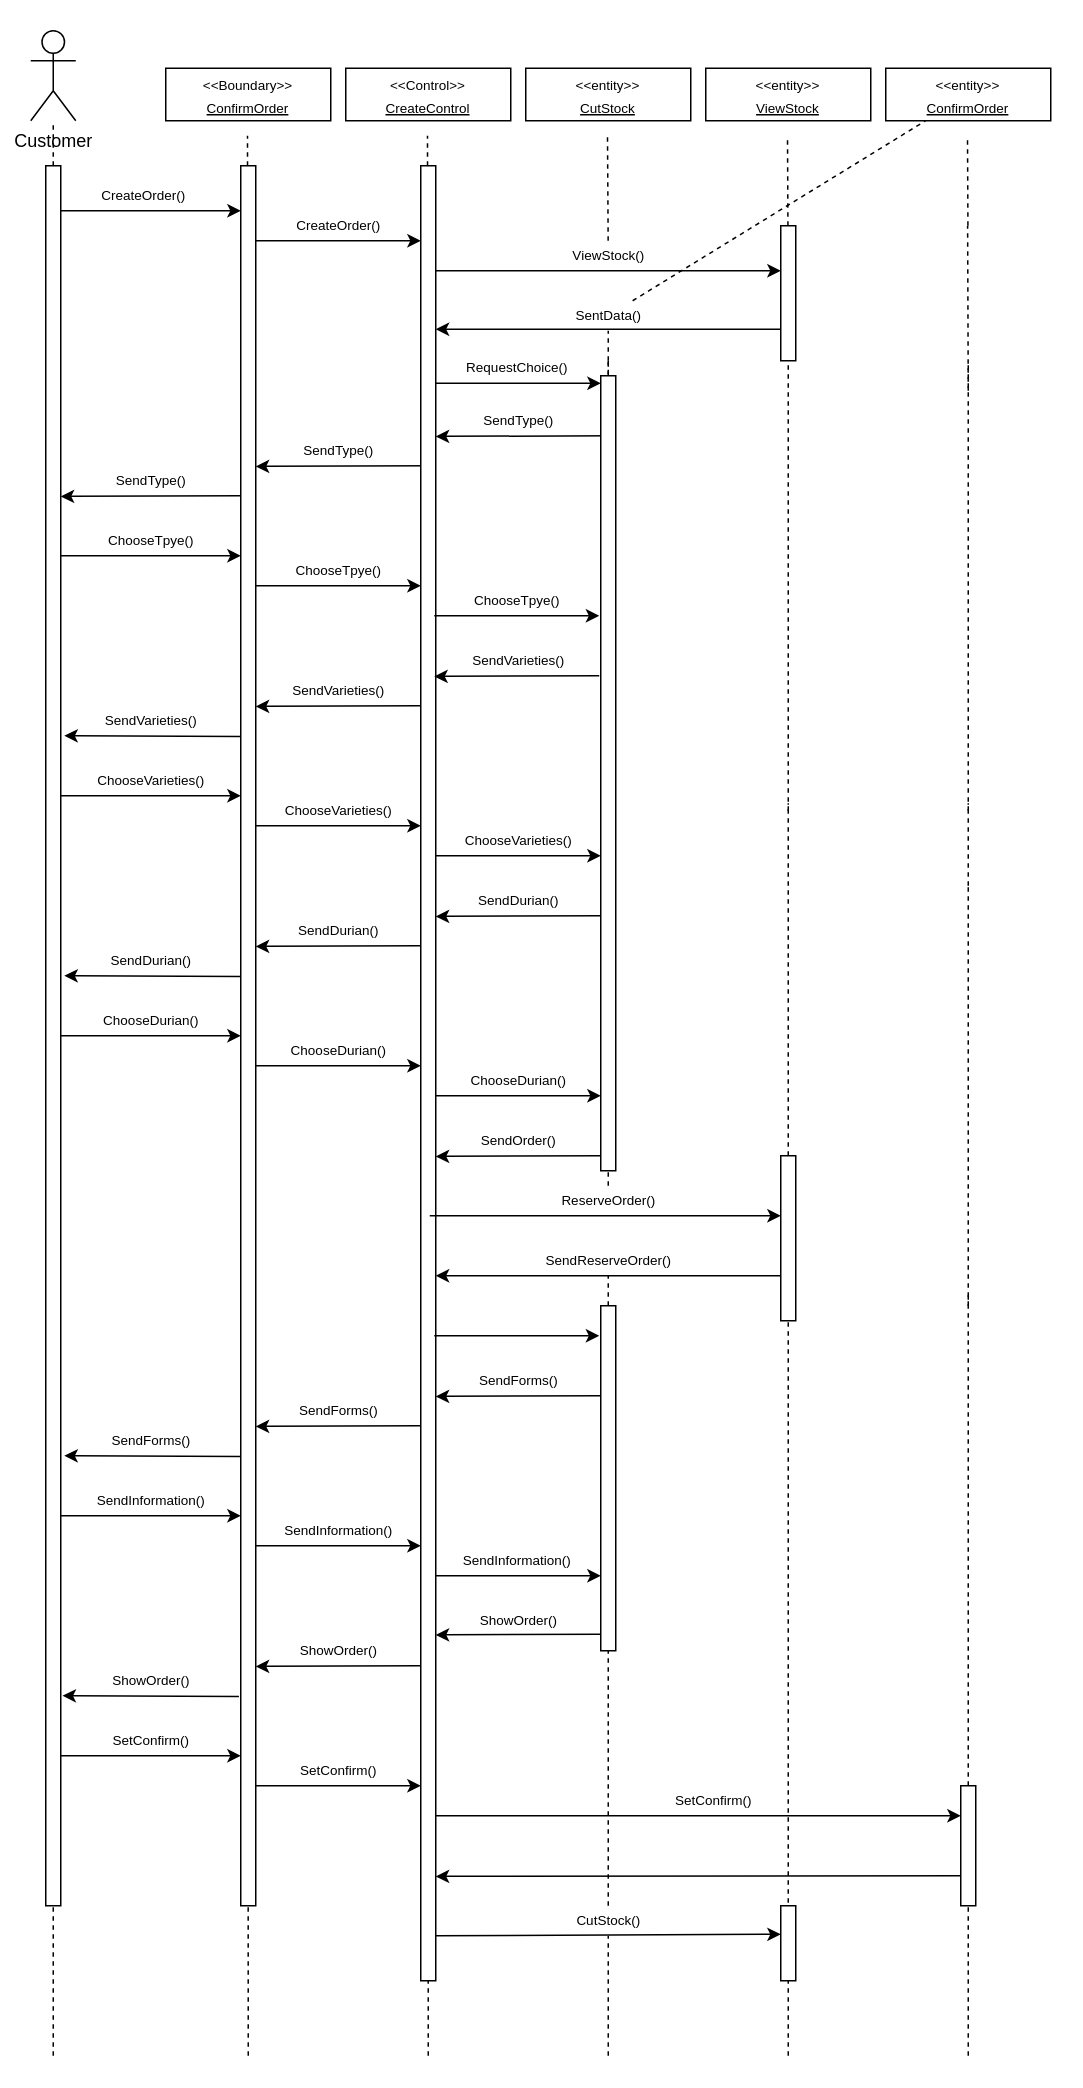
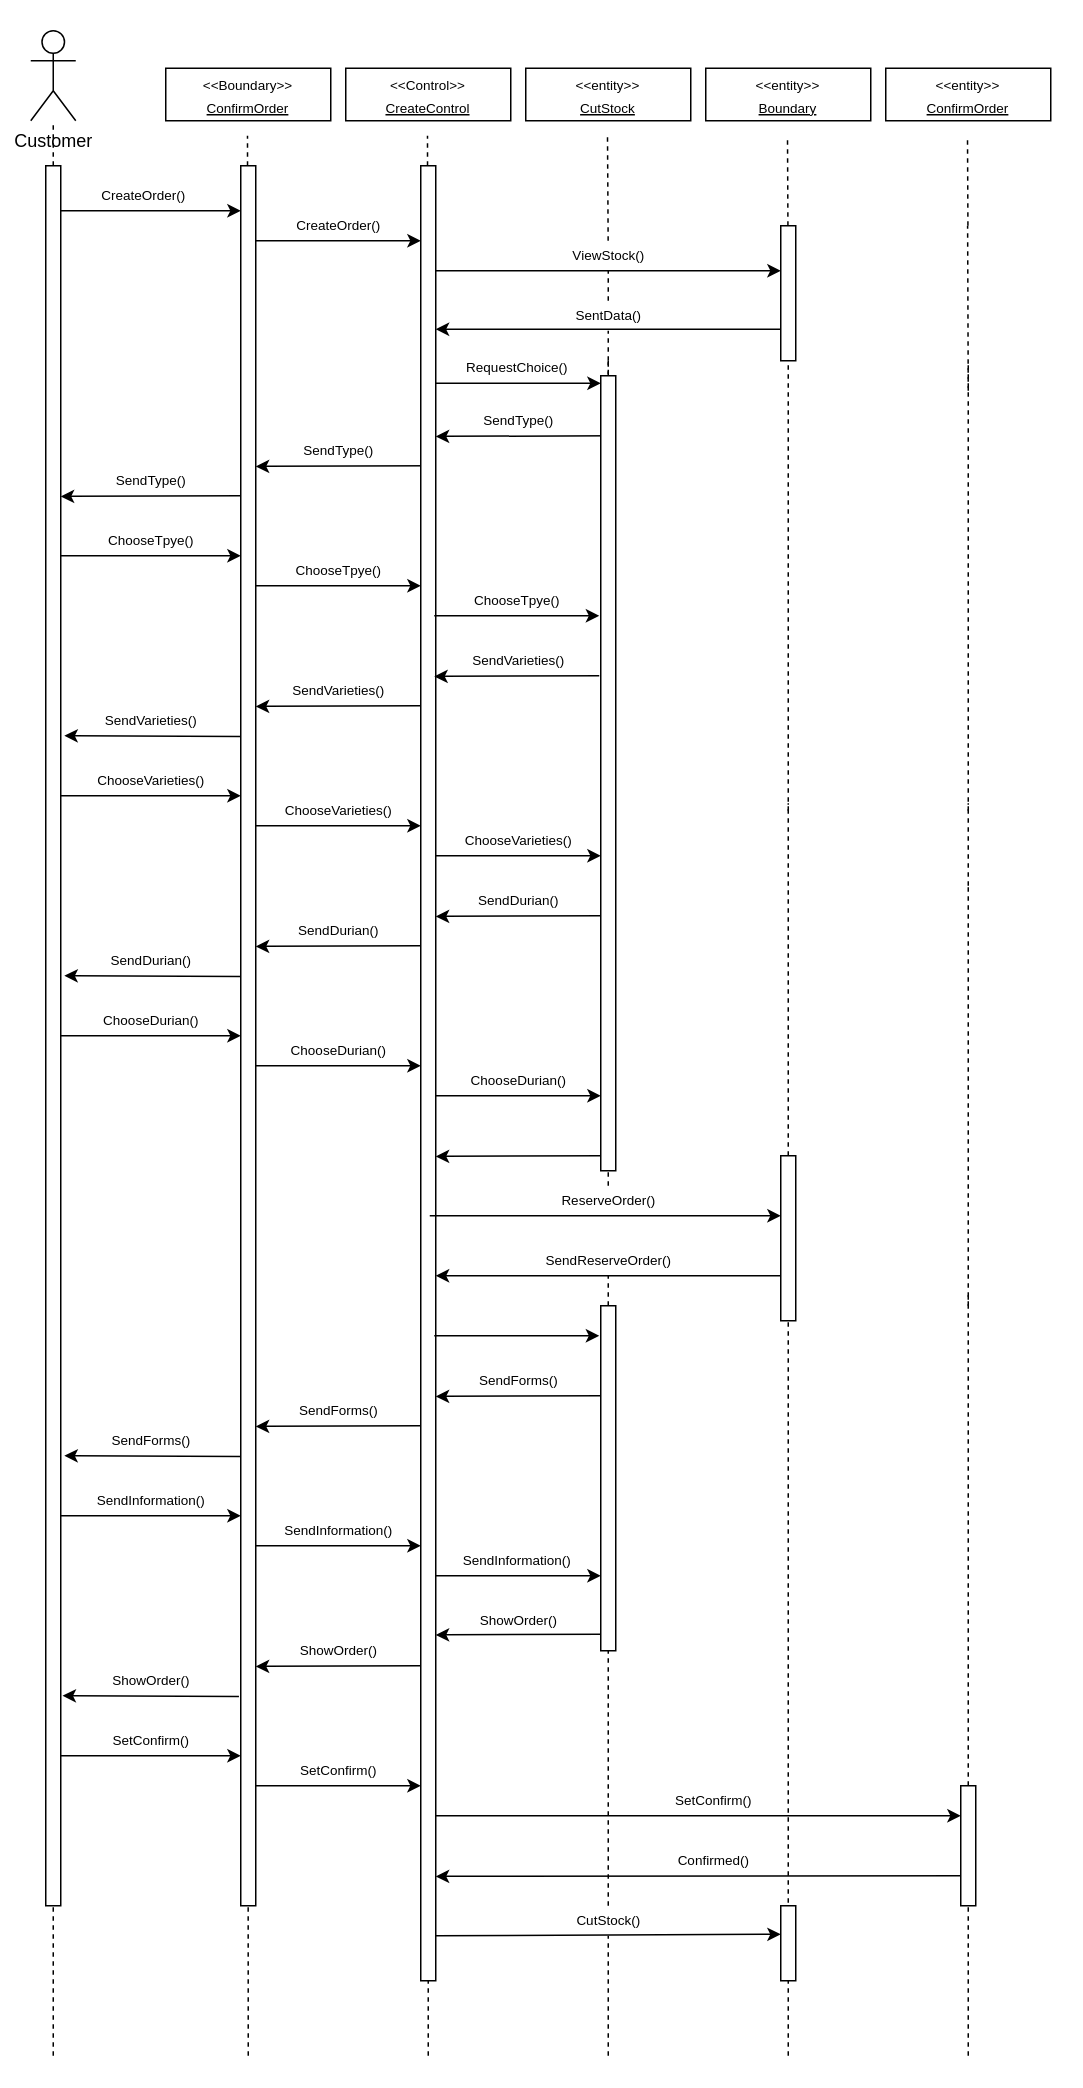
(788, 95) -> (788, 95)
(803, 196) -> (608, 287)
(518, 1141) -> none
none -> (713, 1861)
